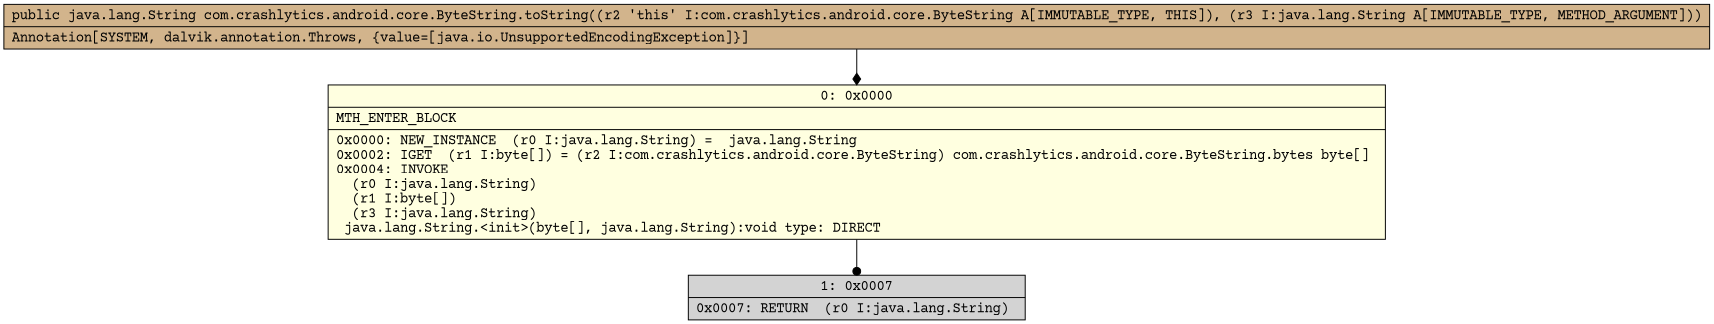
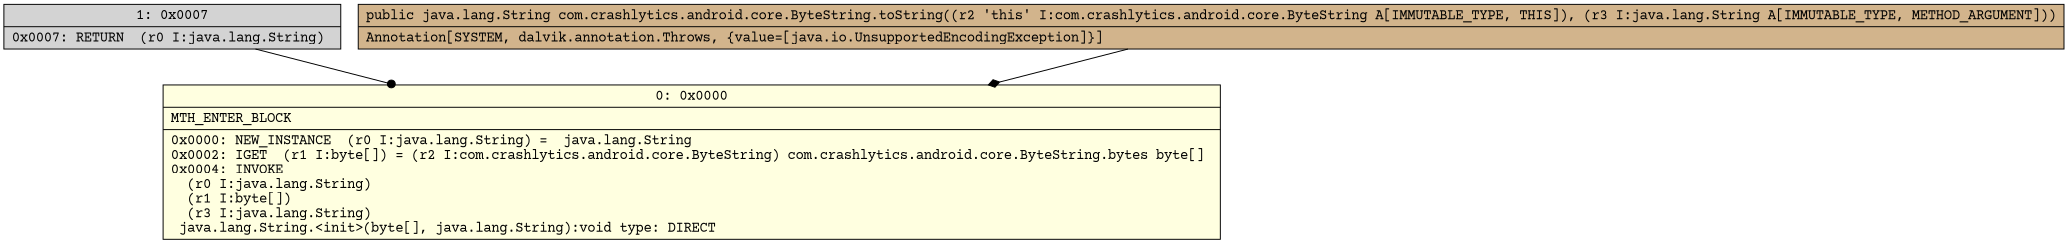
(857, 253) -> (321, 66)
